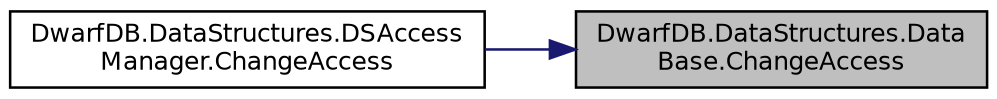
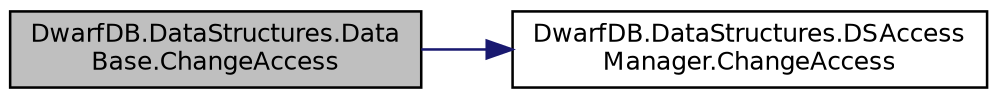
(517, 49) -> (454, 49)
